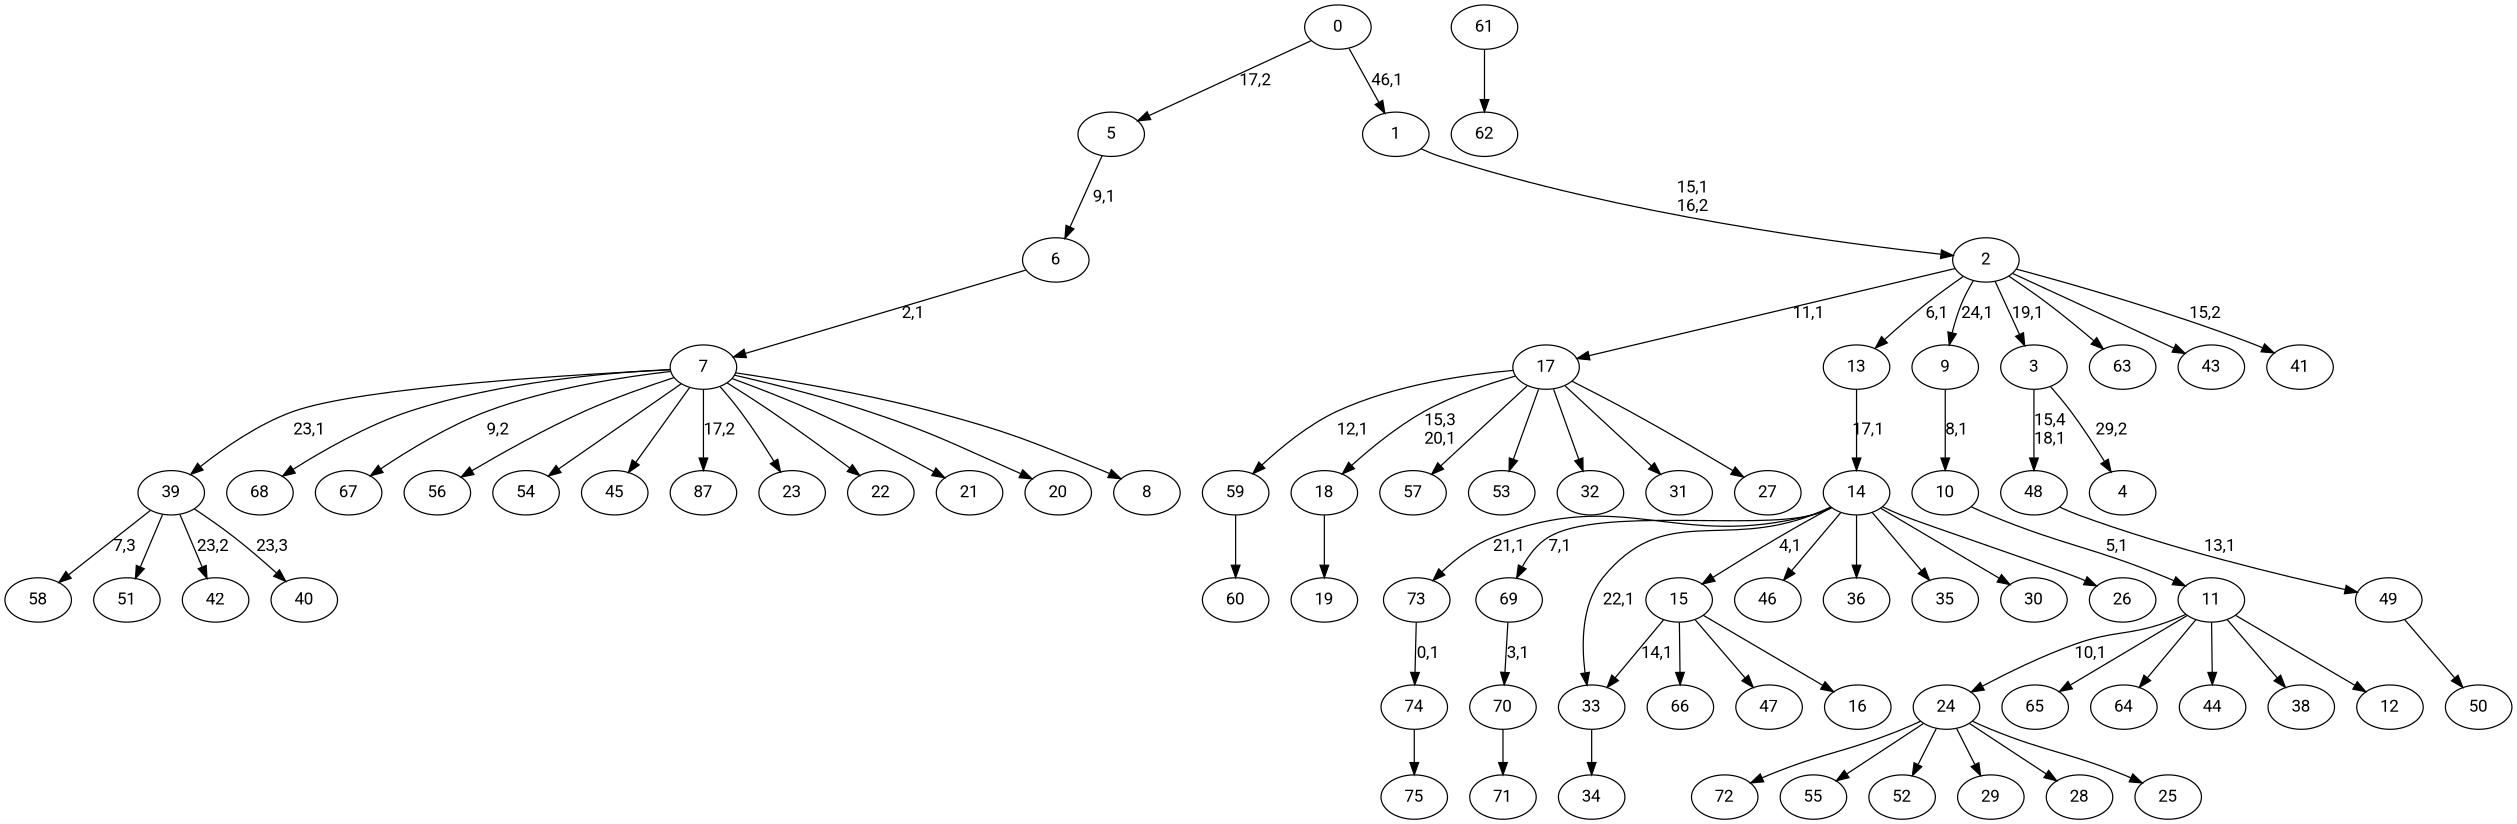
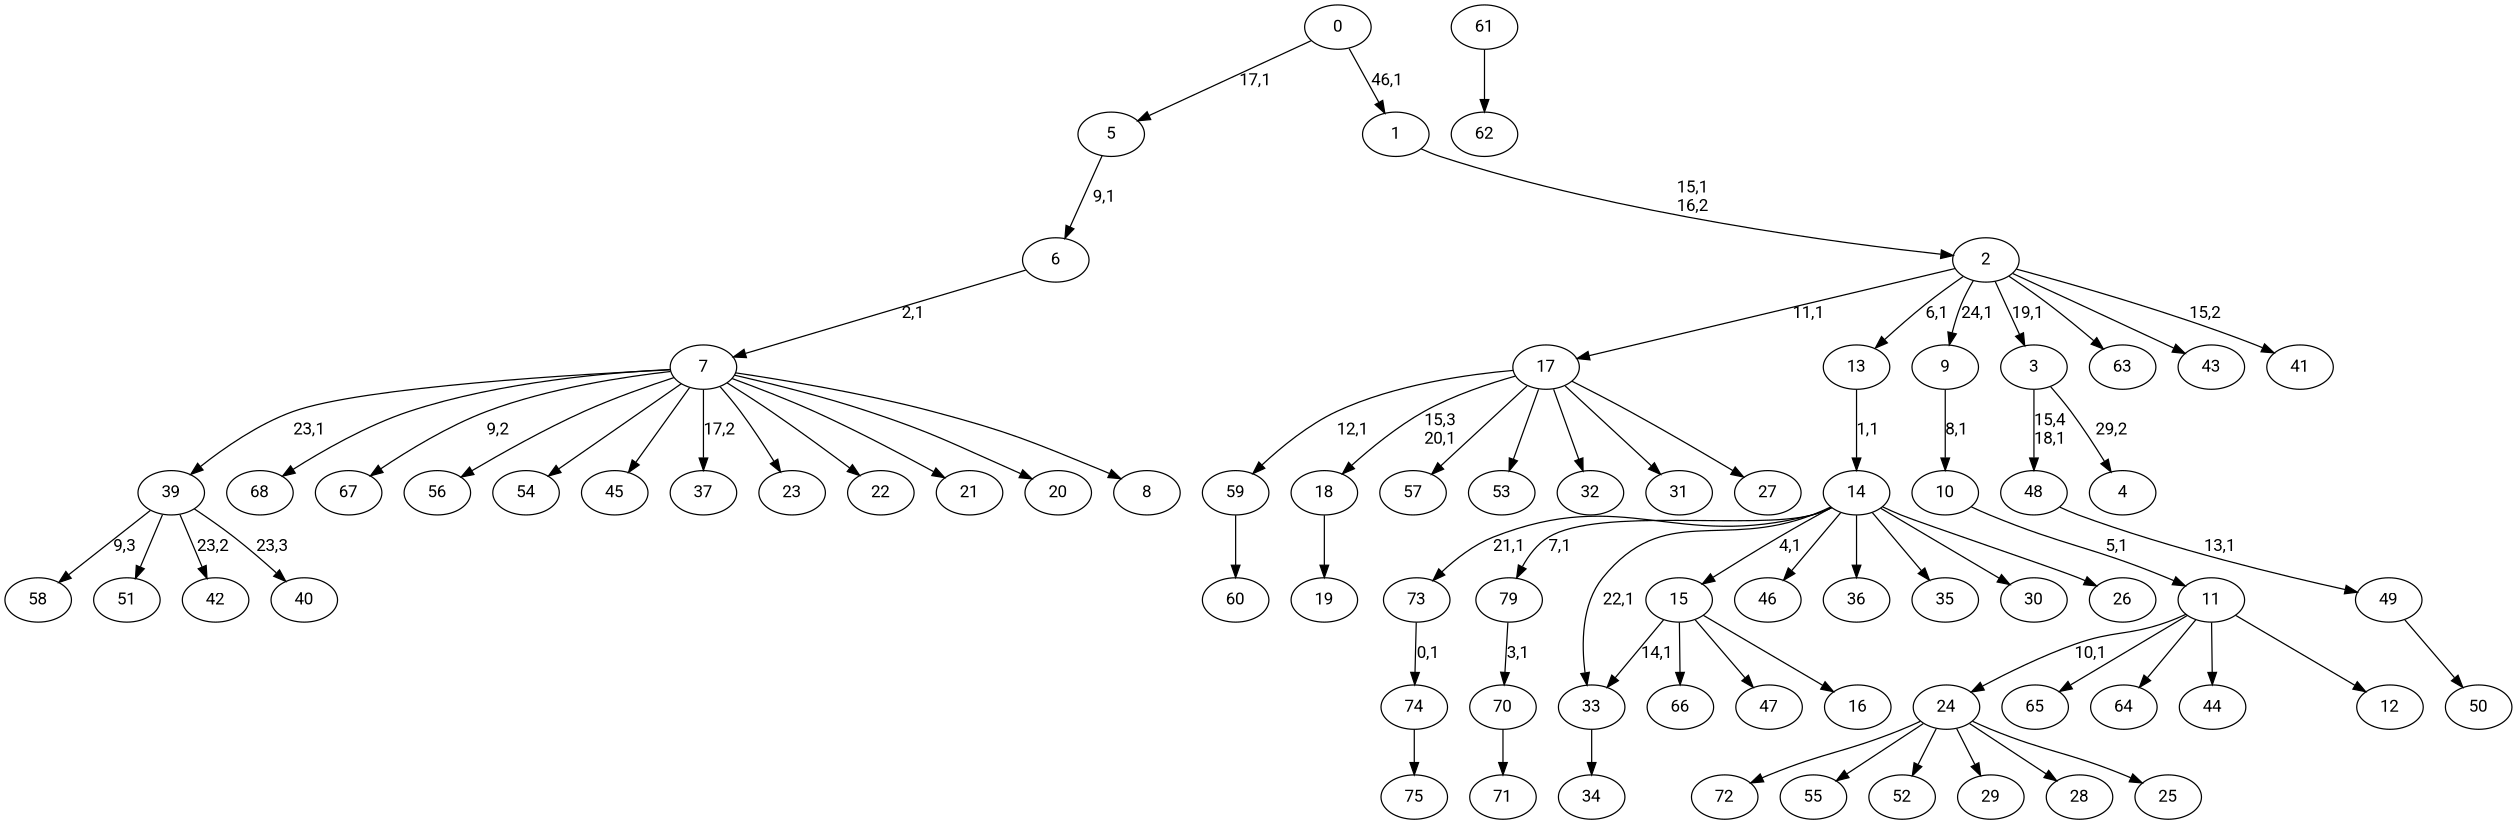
(1255, 81) -> (1255, 81)
(1868, 430) -> (1868, 430)
(703, 493) -> (703, 493)
(125, 546) -> (125, 546)
(1509, 600) -> (1509, 600)
(2301, 707) -> none
